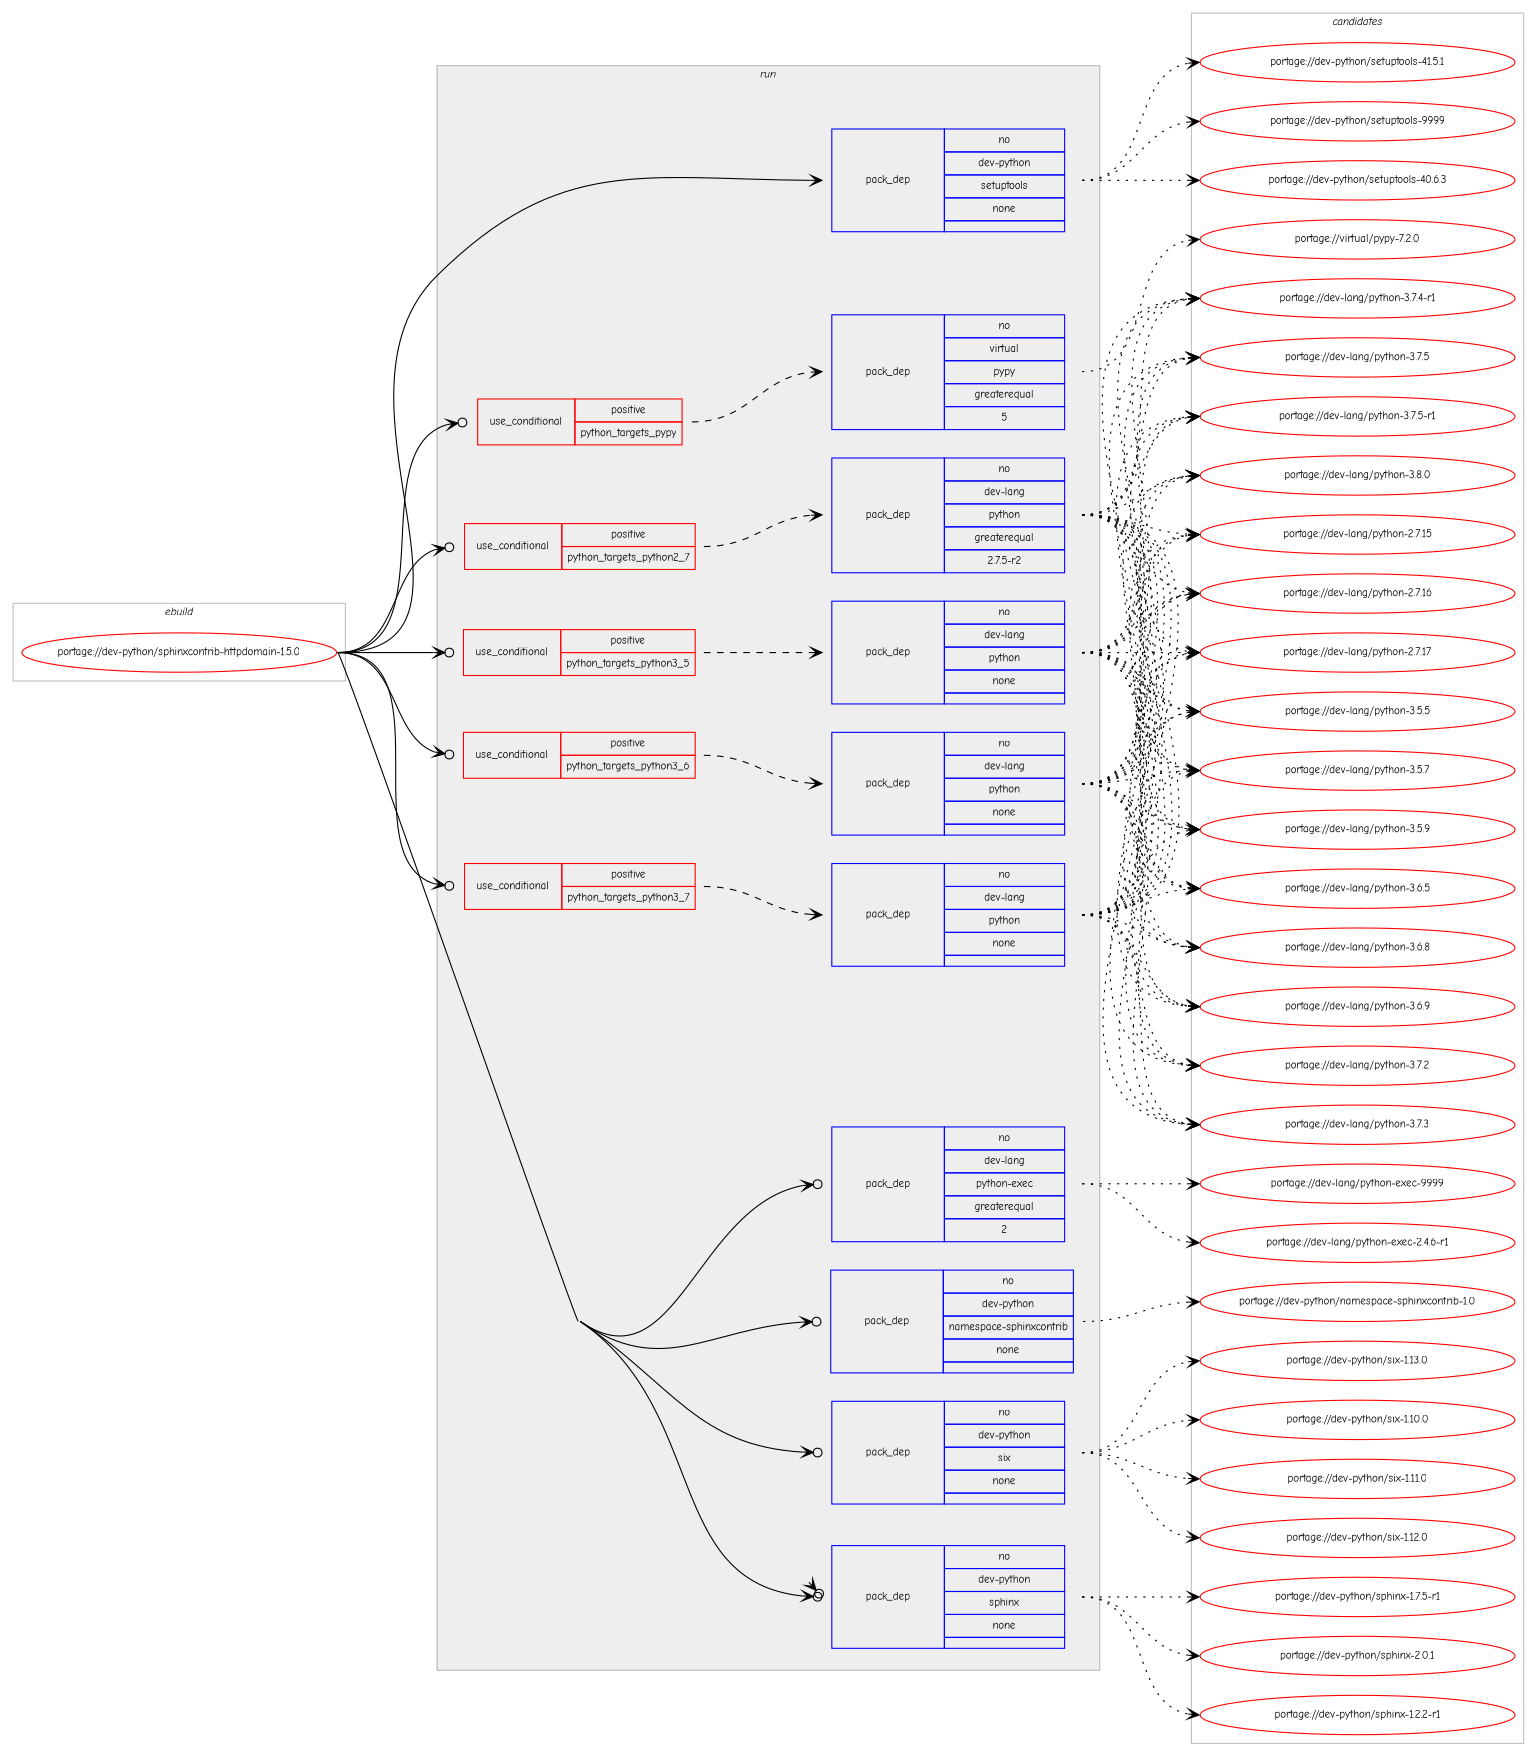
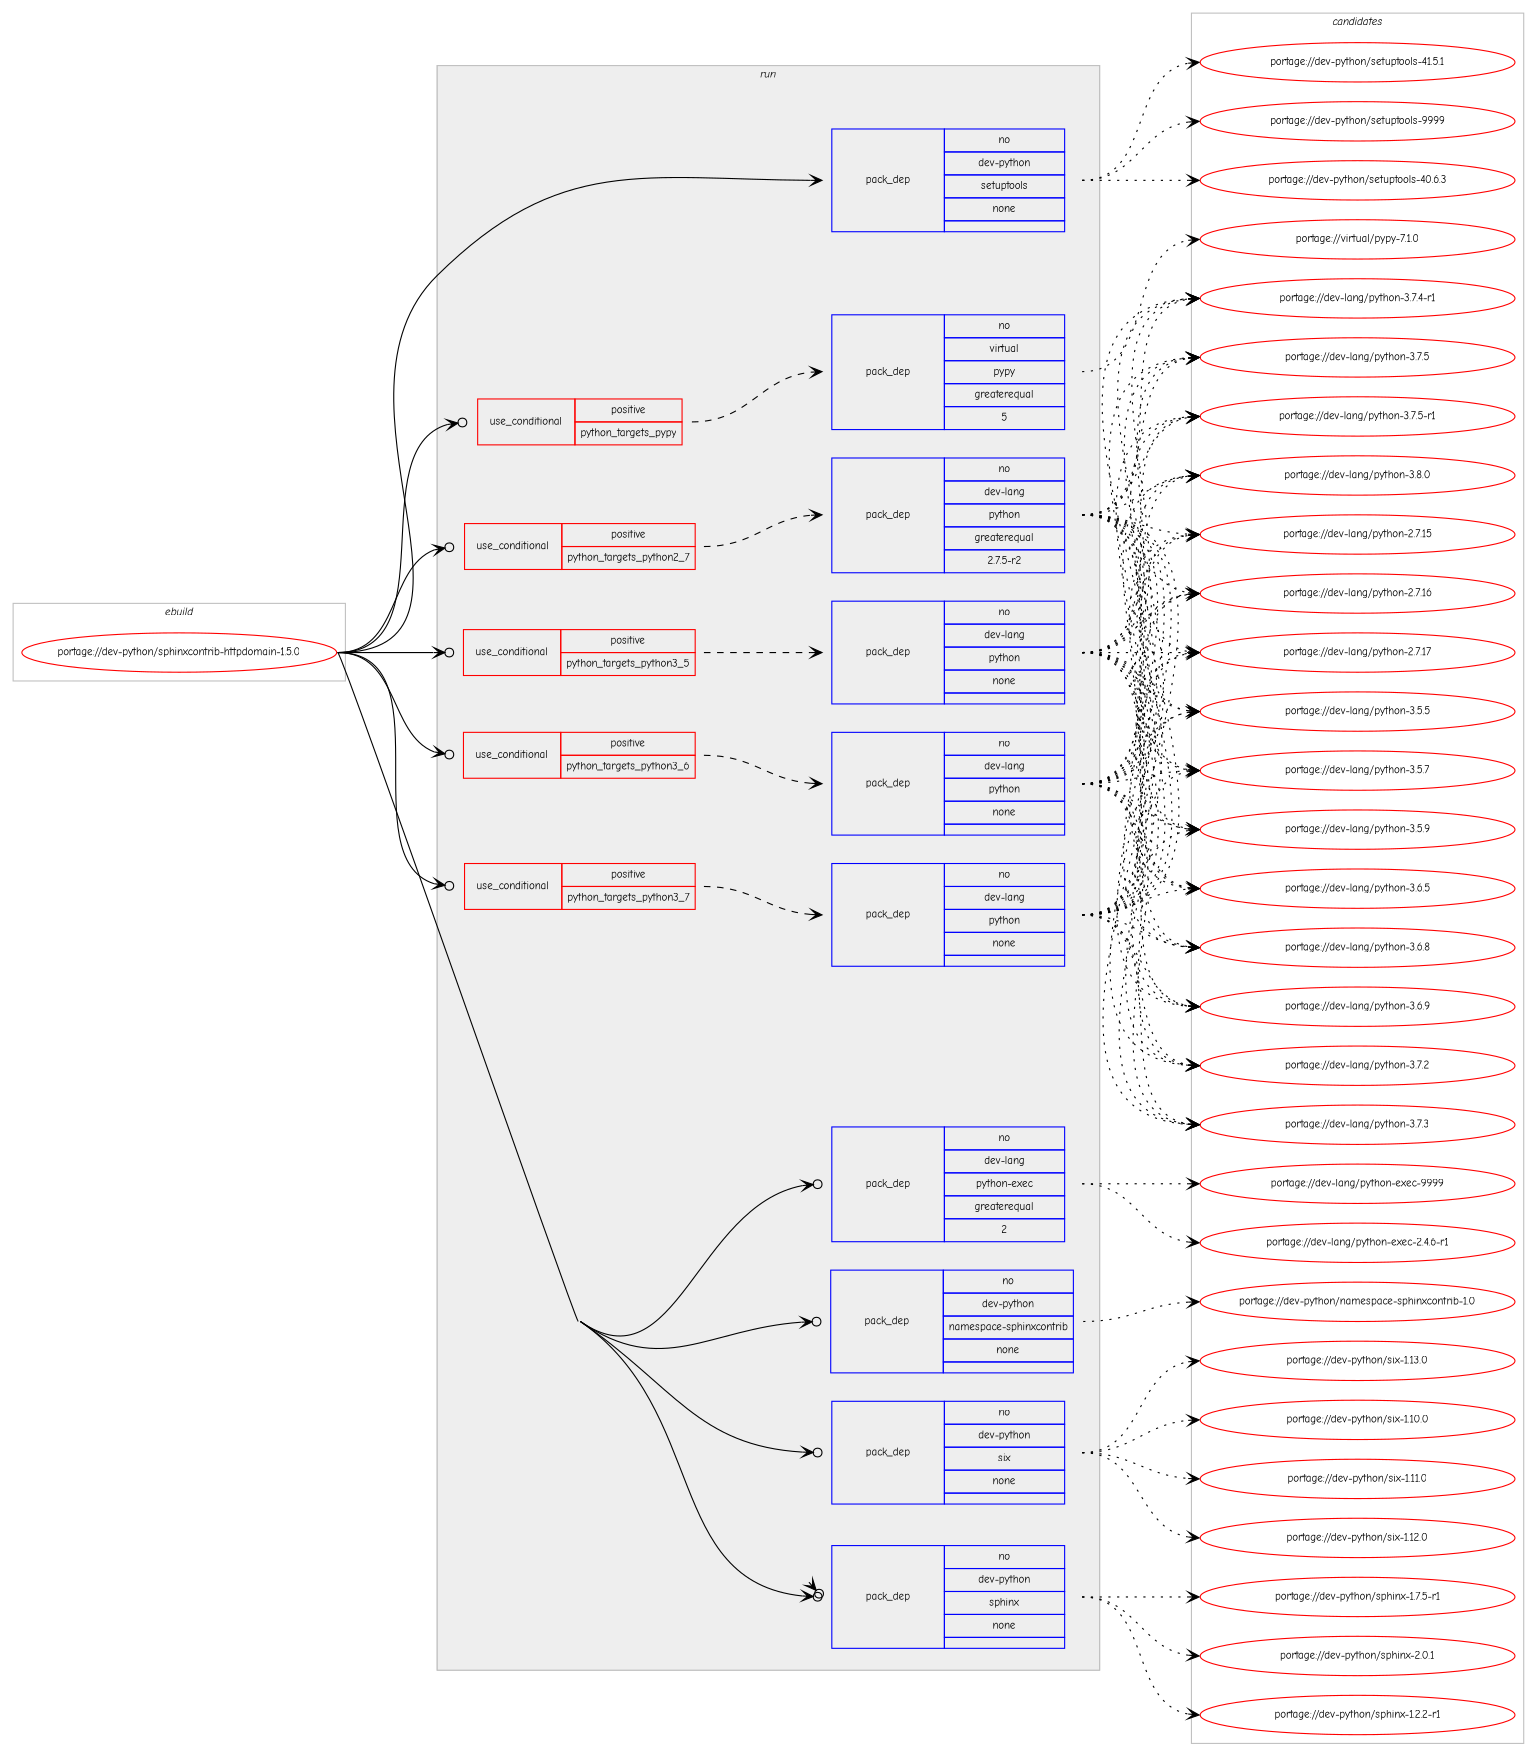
(1358, 239) -> (1358, 239)
